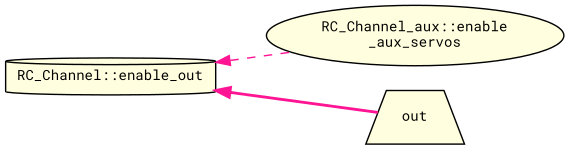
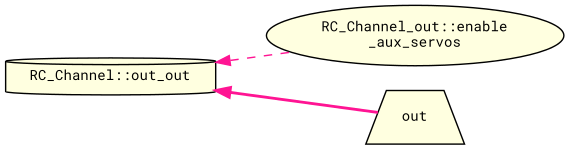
(415, 36) -> (415, 36)
(111, 76) -> (111, 76)
